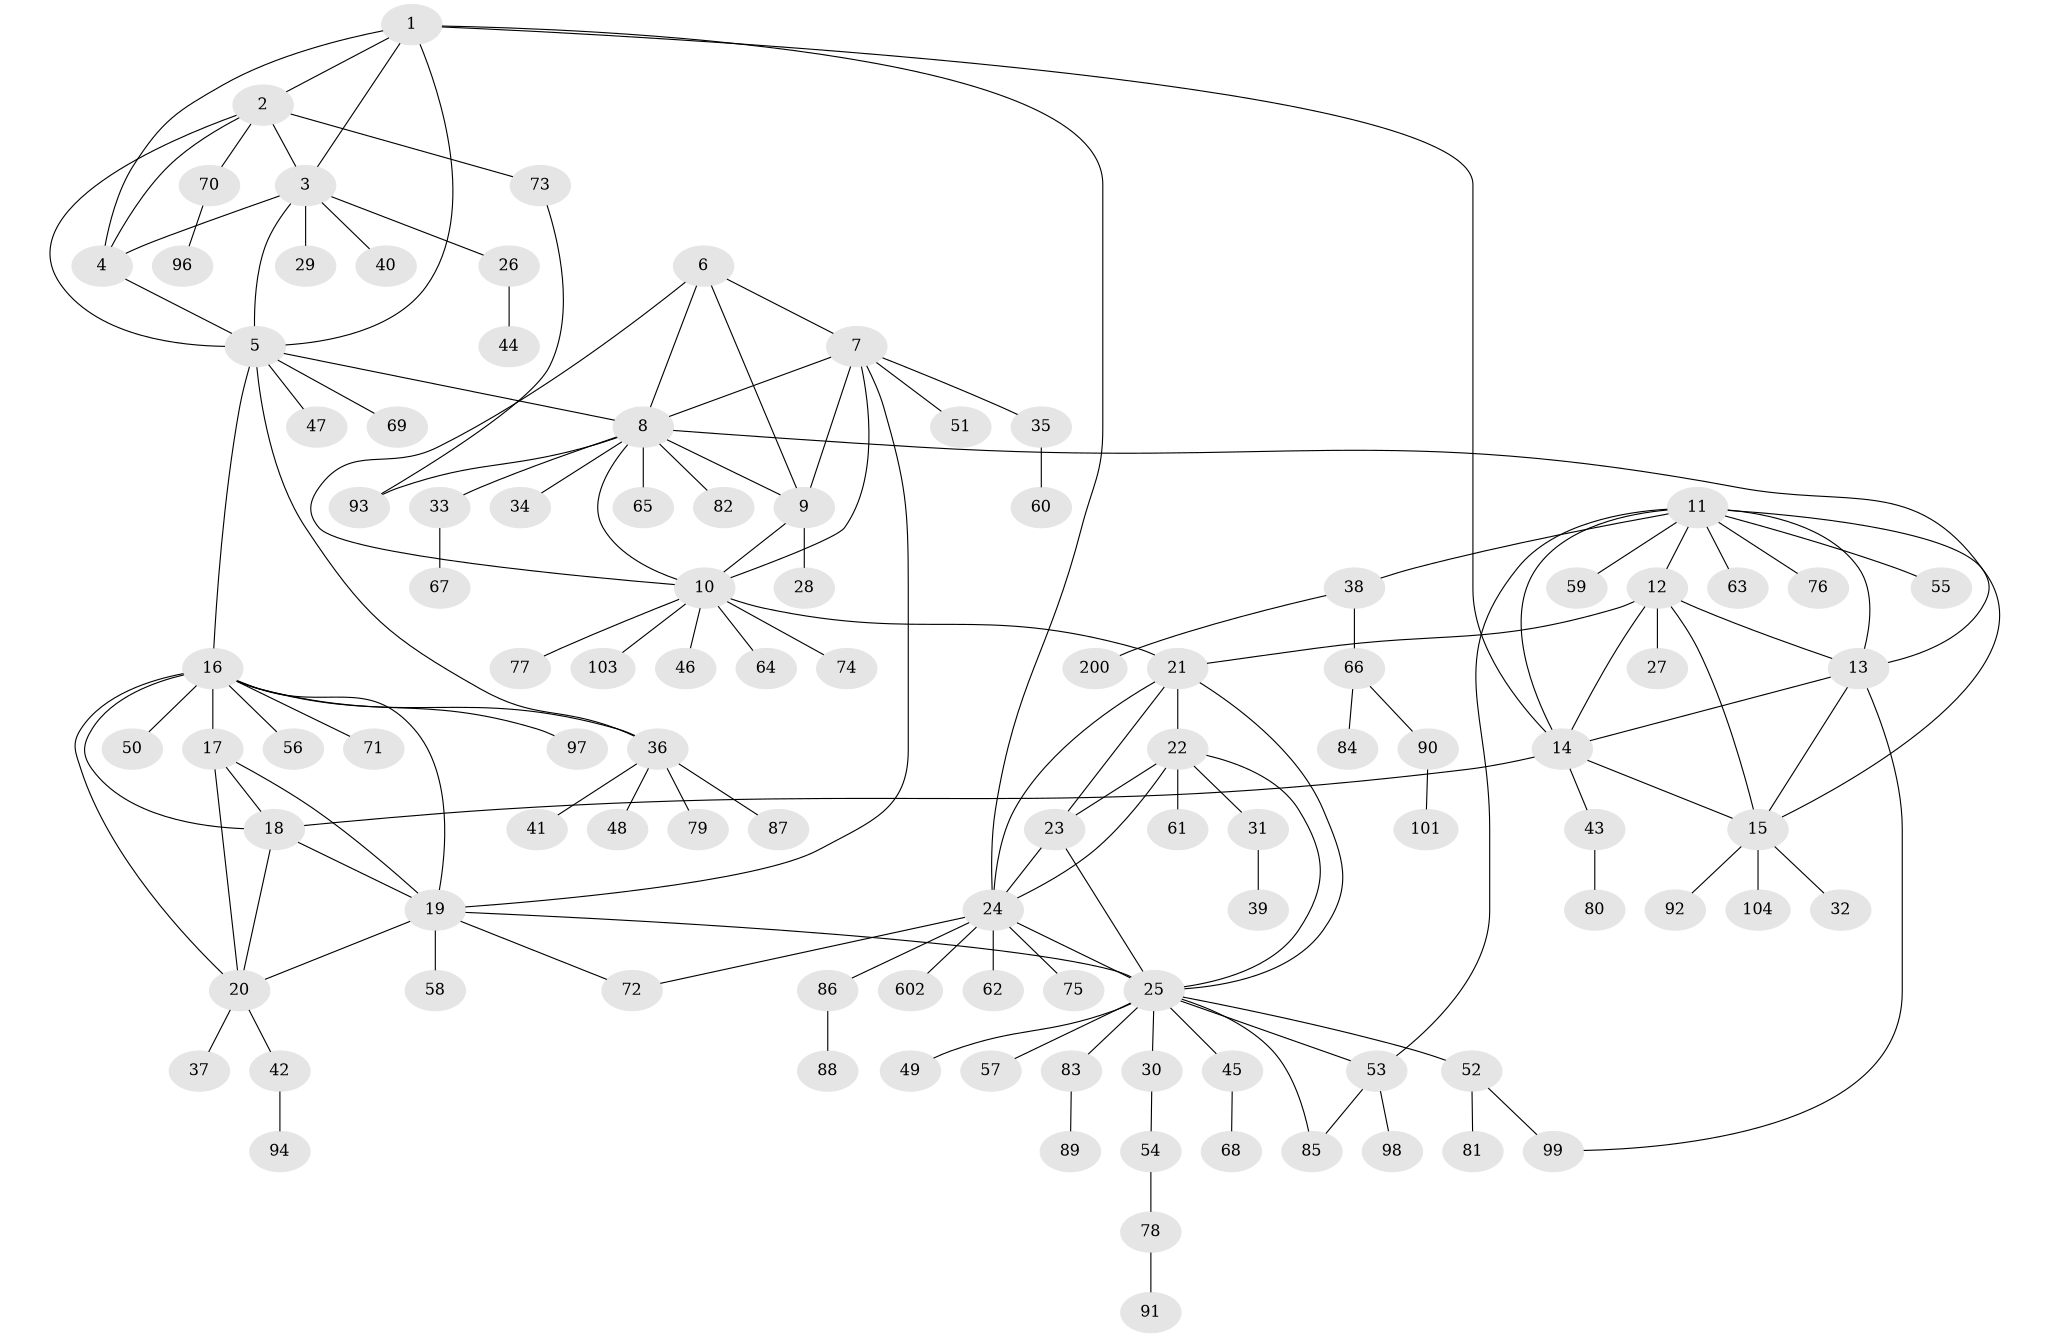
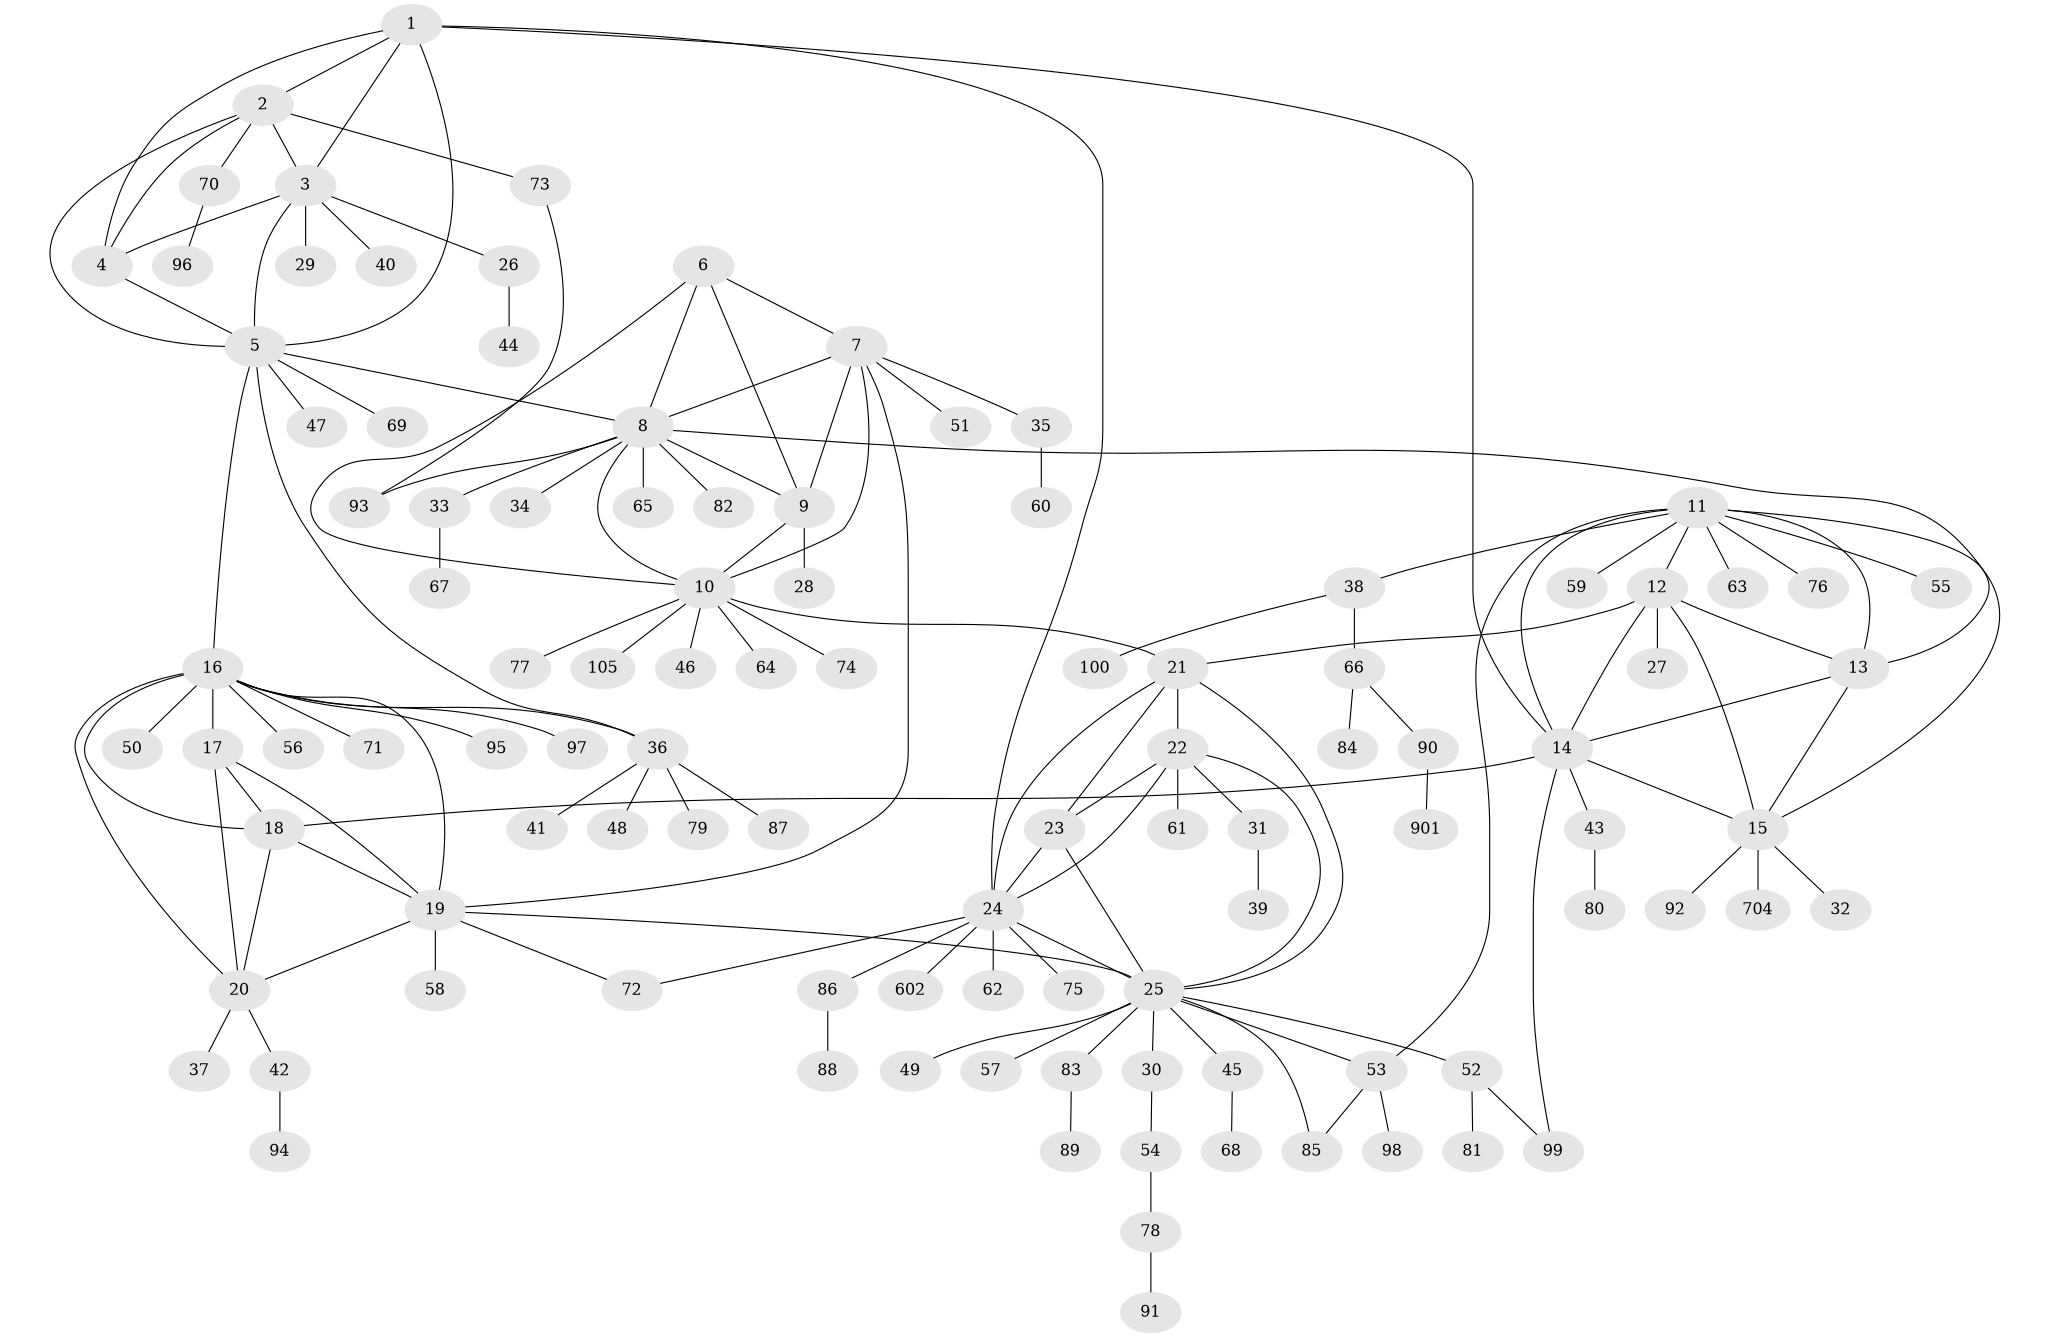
(603, 669) -> (603, 669)
(1095, 669) -> (1095, 669)
none -> (497, 749)
(1426, 830) -> (1426, 830)
(1758, 910) -> (1758, 910)
(1894, 1031) -> (1533, 950)
